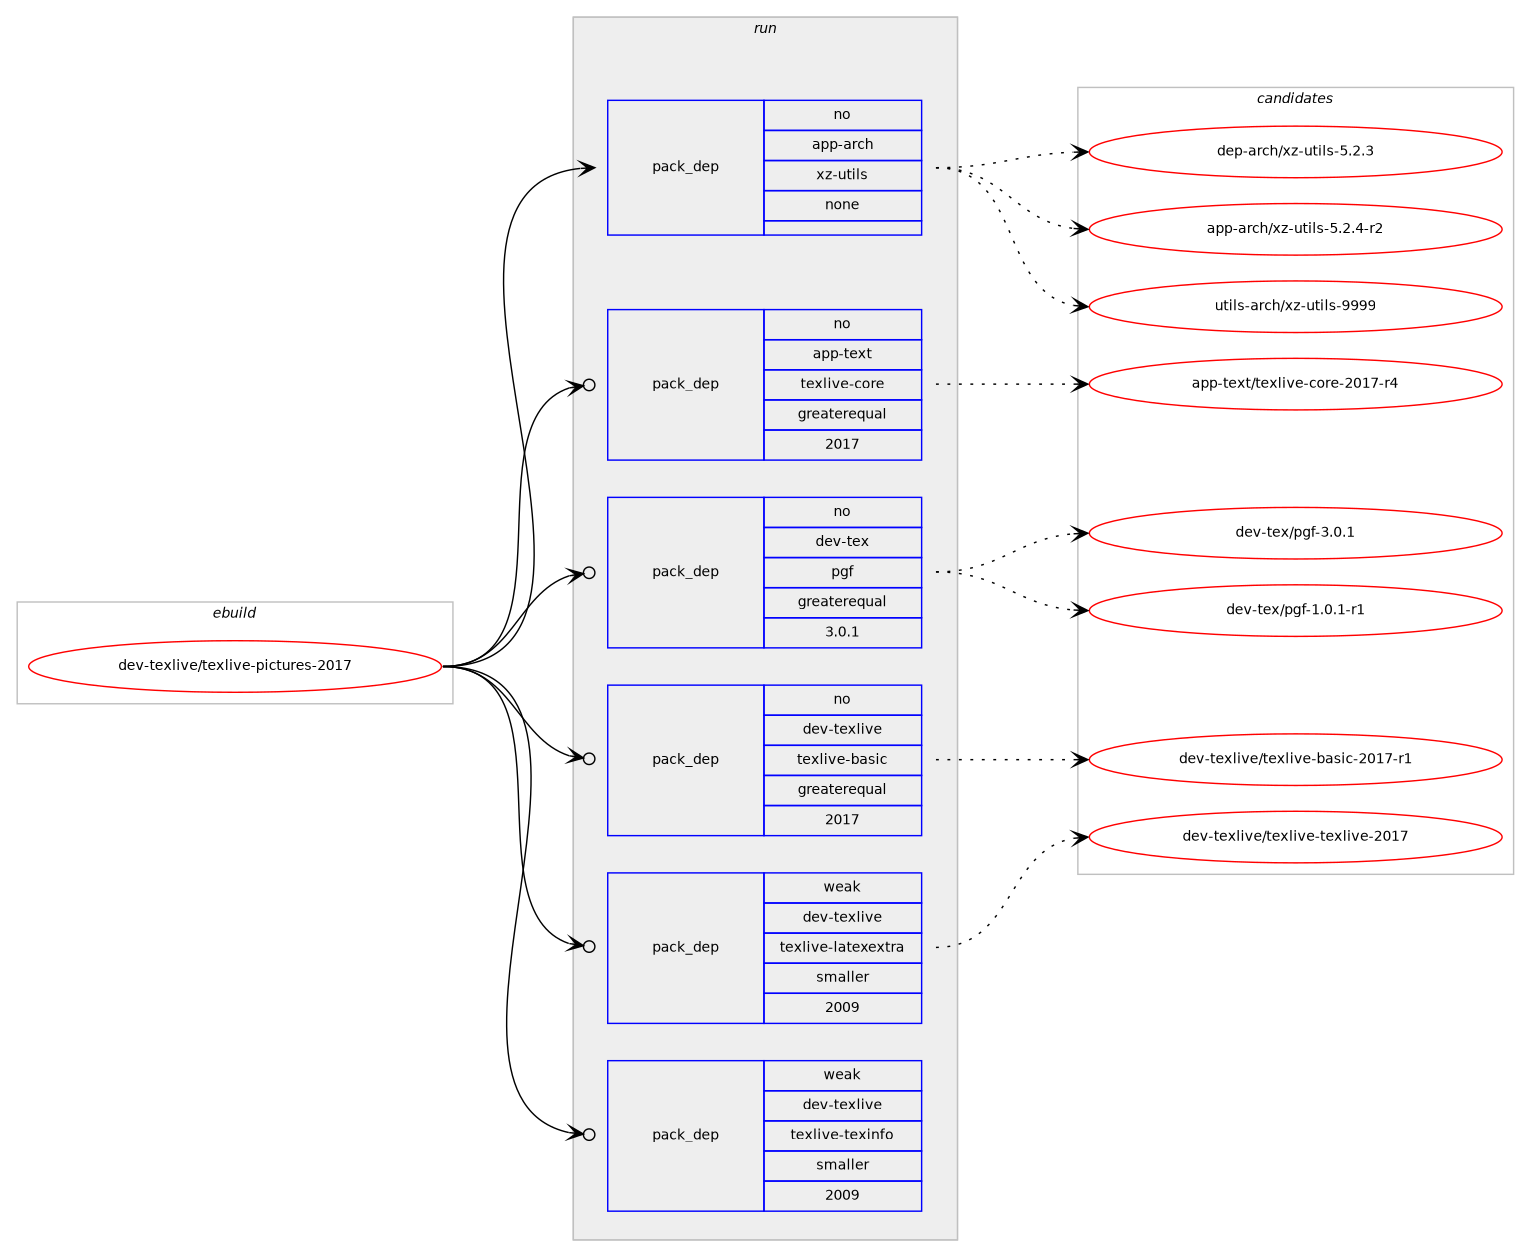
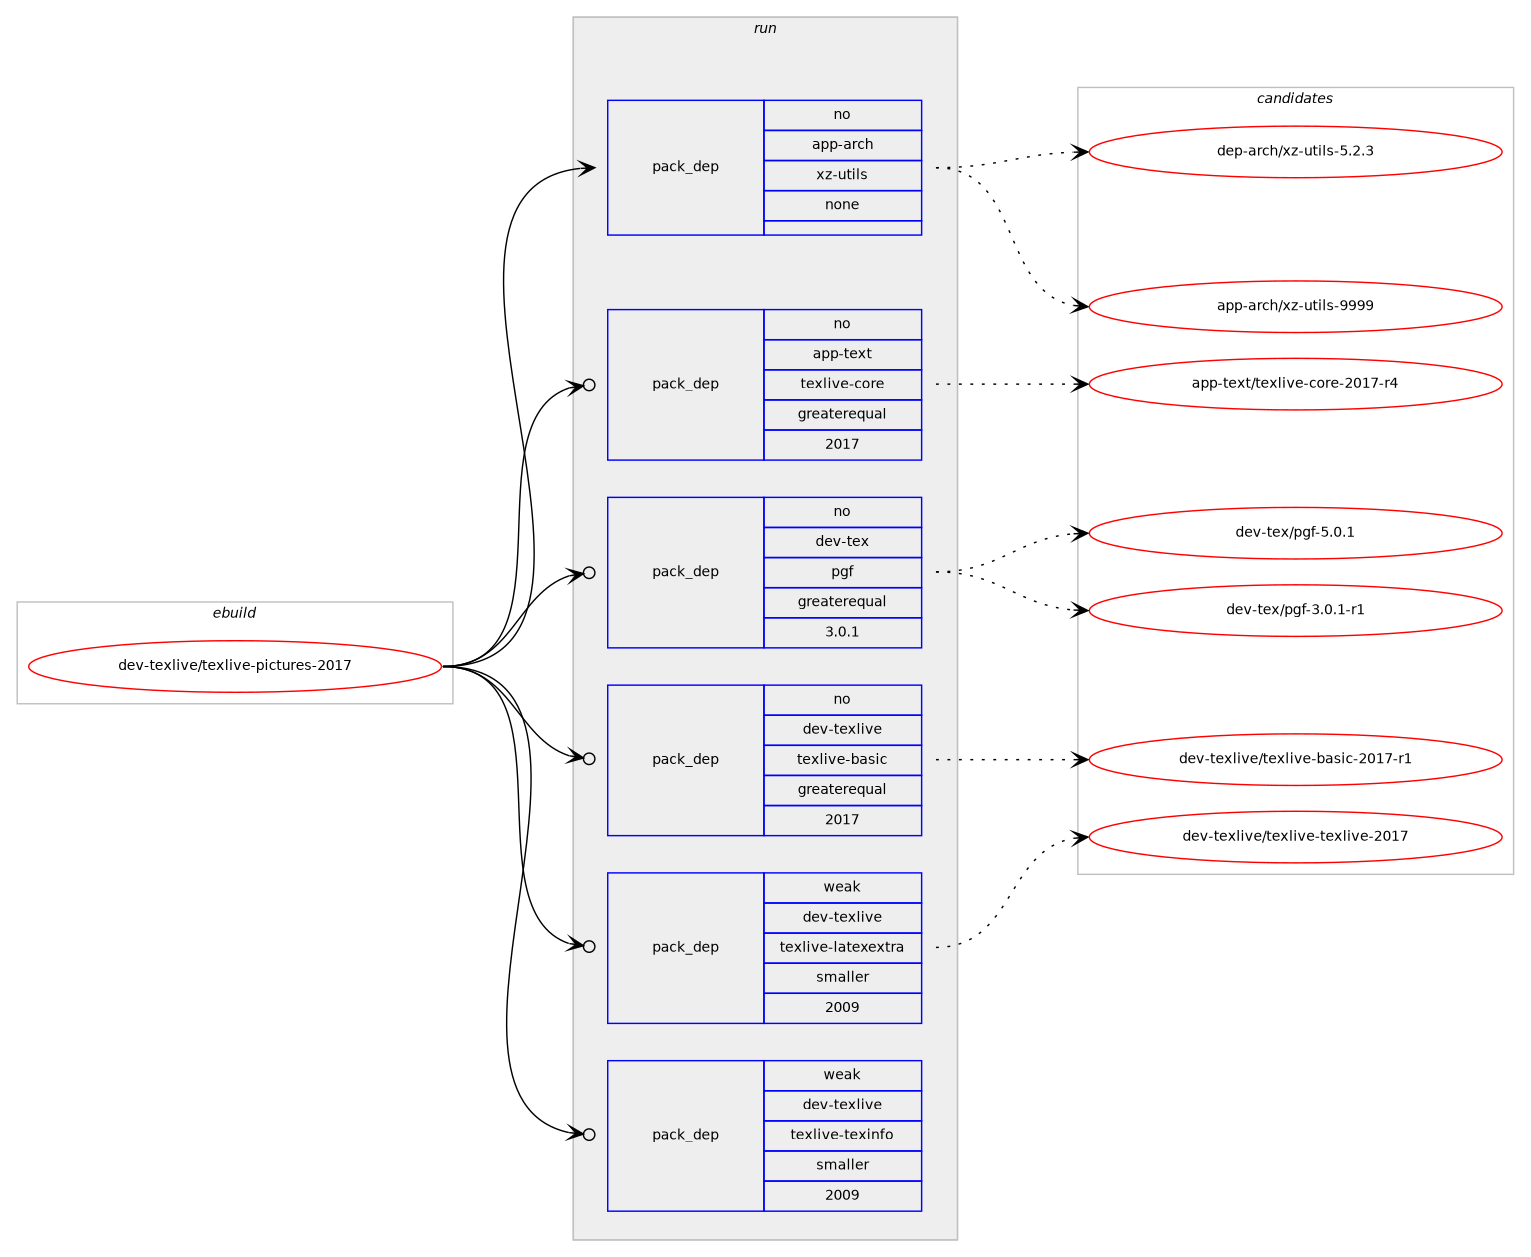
(1296, 229) -> none
(1296, 307) -> (1296, 307)
(1296, 533) -> (1296, 533)
(1296, 611) -> (1296, 611)
